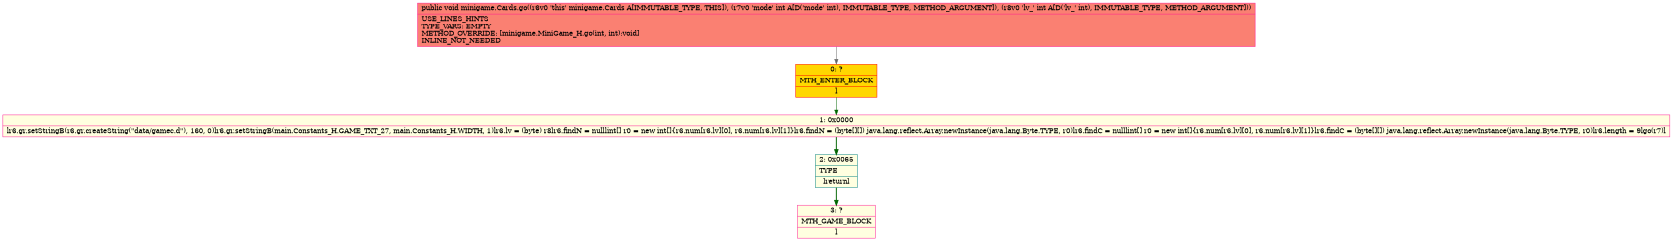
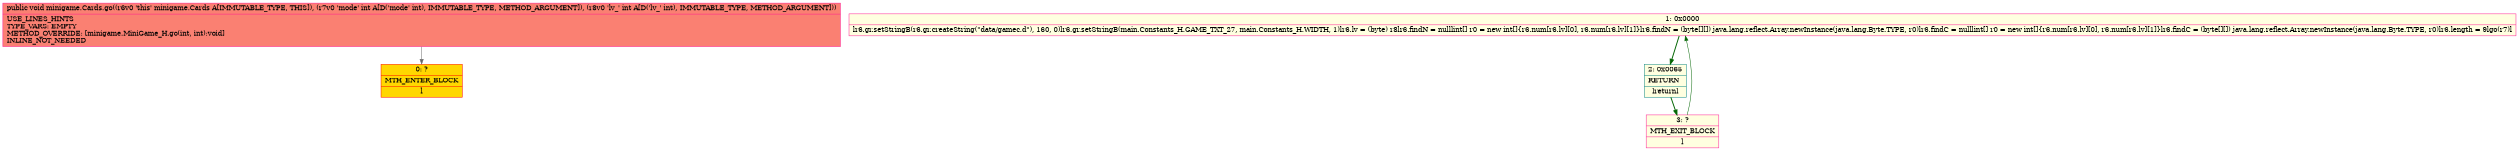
(836, 104) -> (1692, 78)
(828, 171) -> (1664, 81)
(836, 221) -> (1682, 131)
